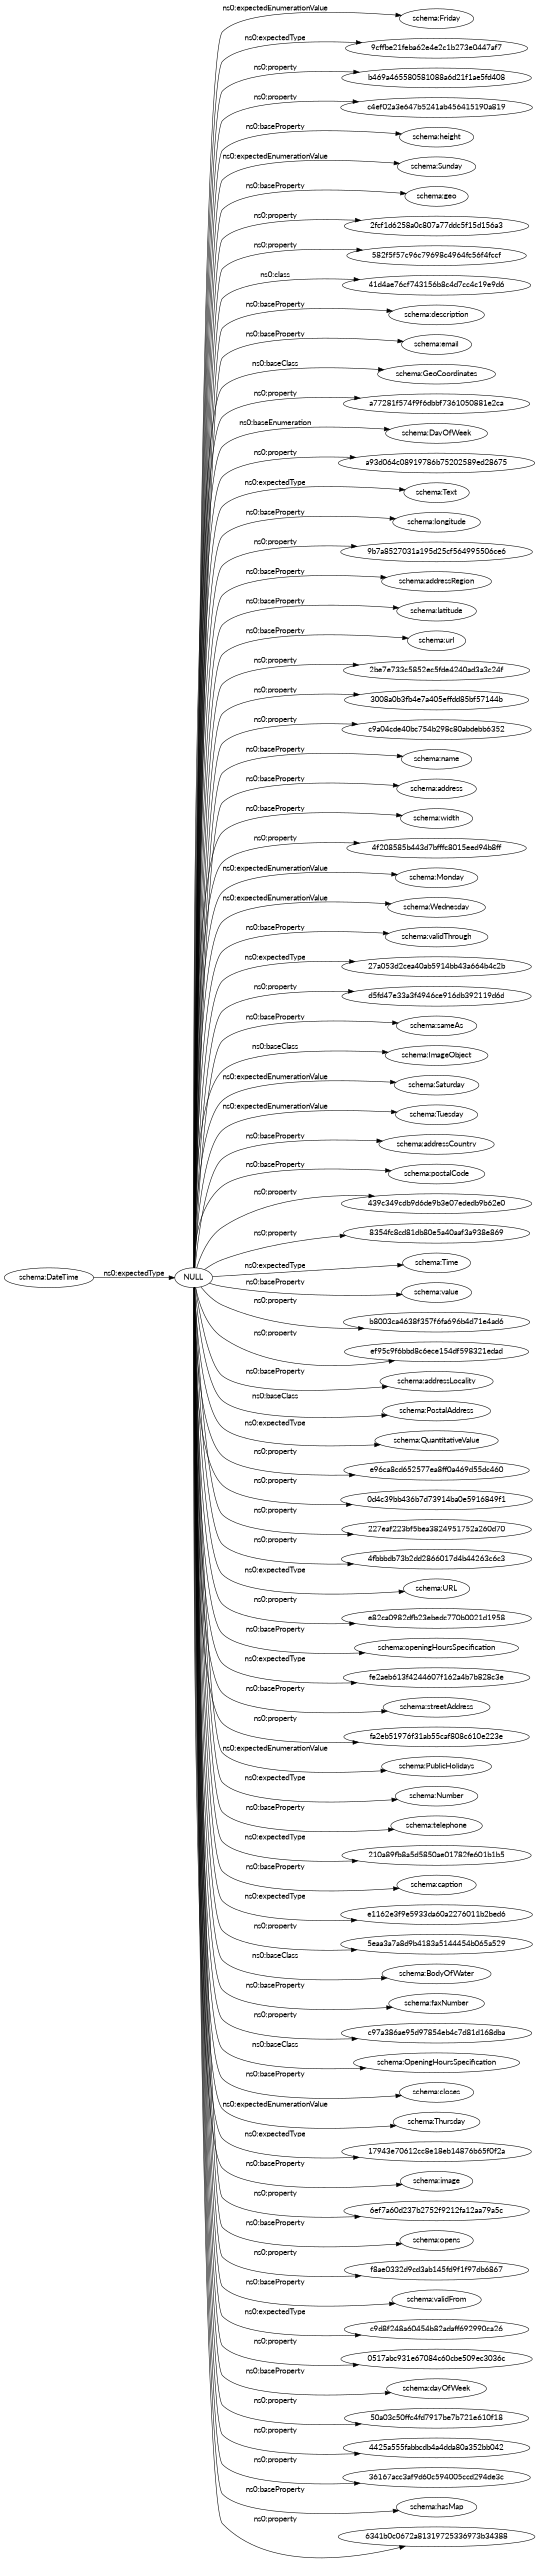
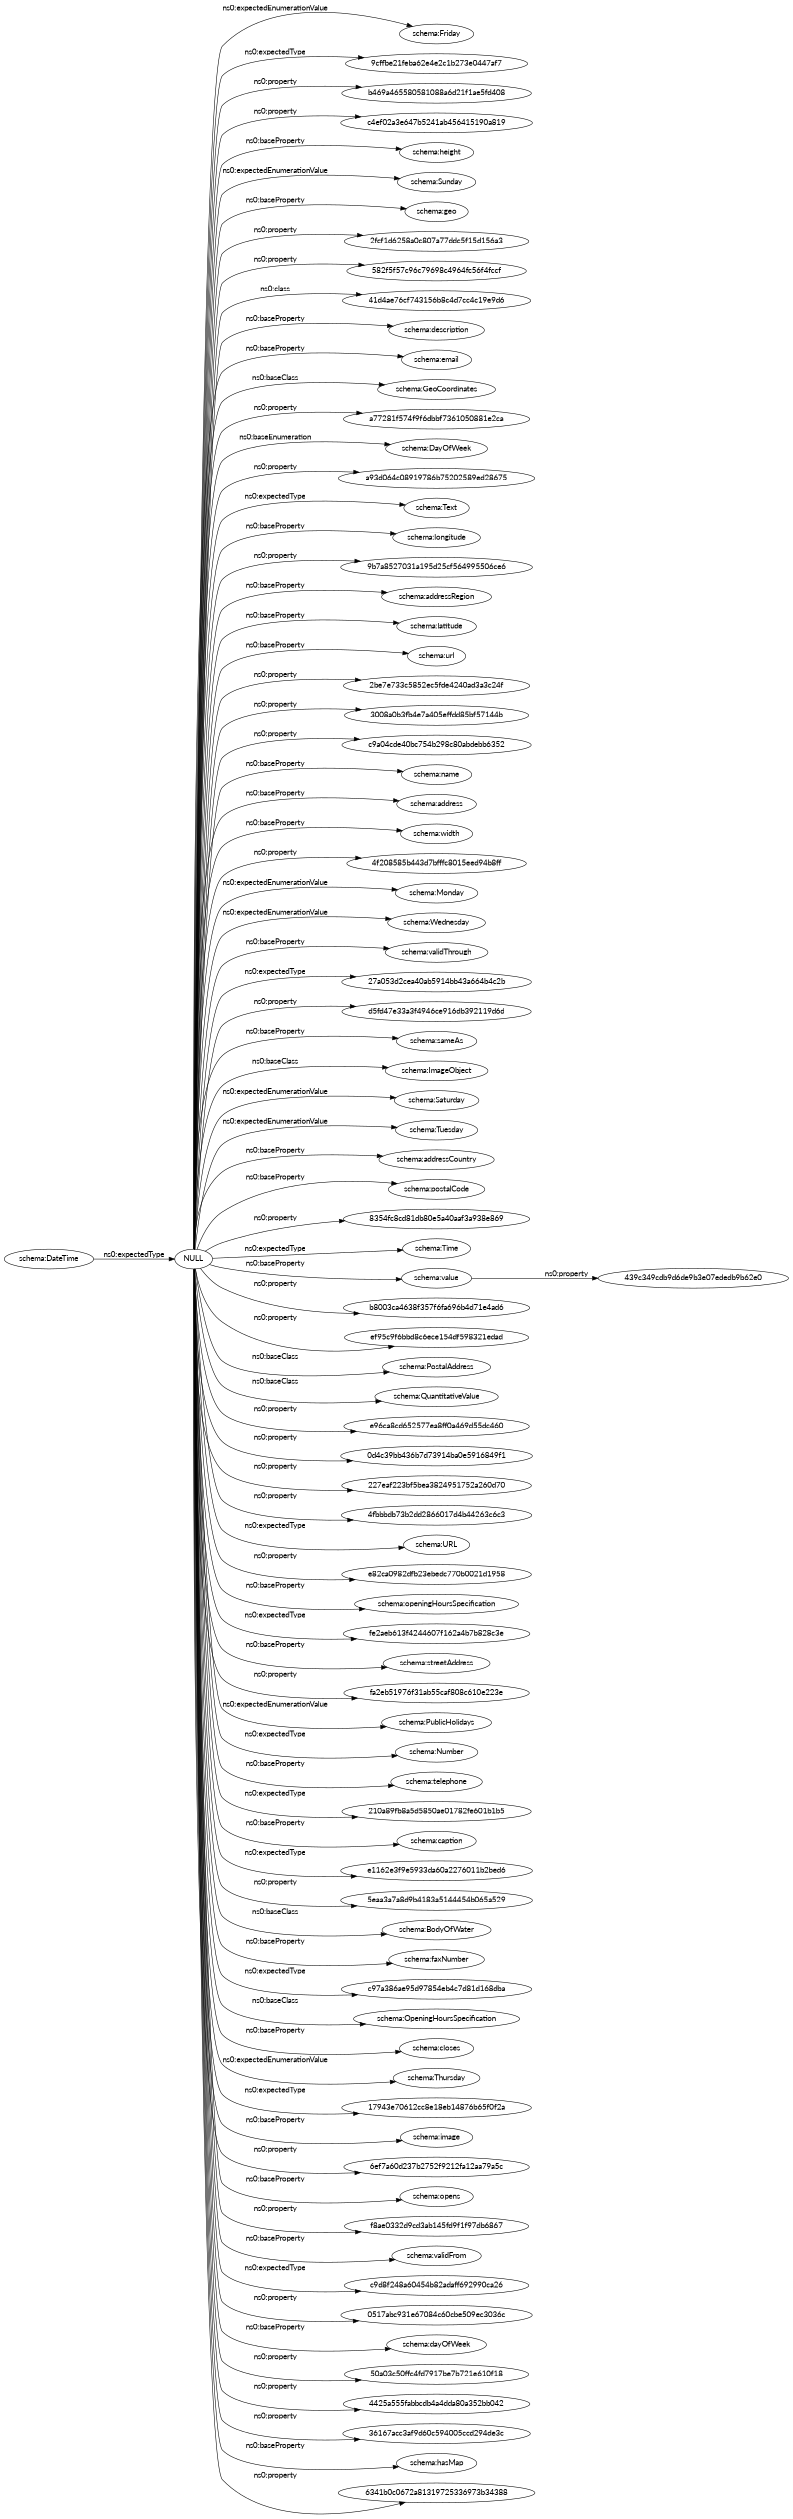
(269, 1206) -> (532, 1278)
(437, 1381) -> none
(275, 1423) -> (275, 1382)
(275, 2015) -> (275, 1971)
